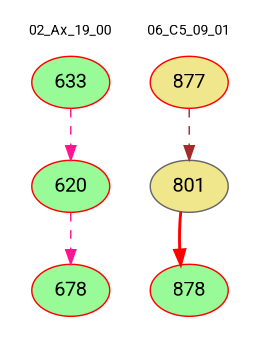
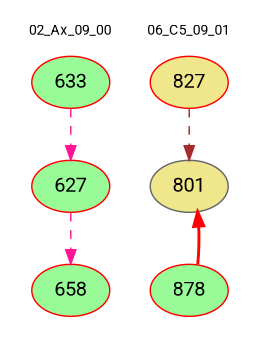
(71, 31) -> (71, 31)
(189, 82) -> (189, 82)
(71, 186) -> (71, 186)
(180, 231) -> (199, 245)
(71, 290) -> (71, 290)
